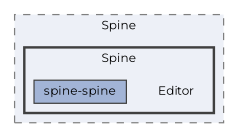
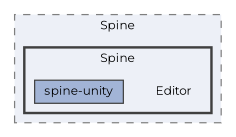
(80, 92) -> (79, 92)
